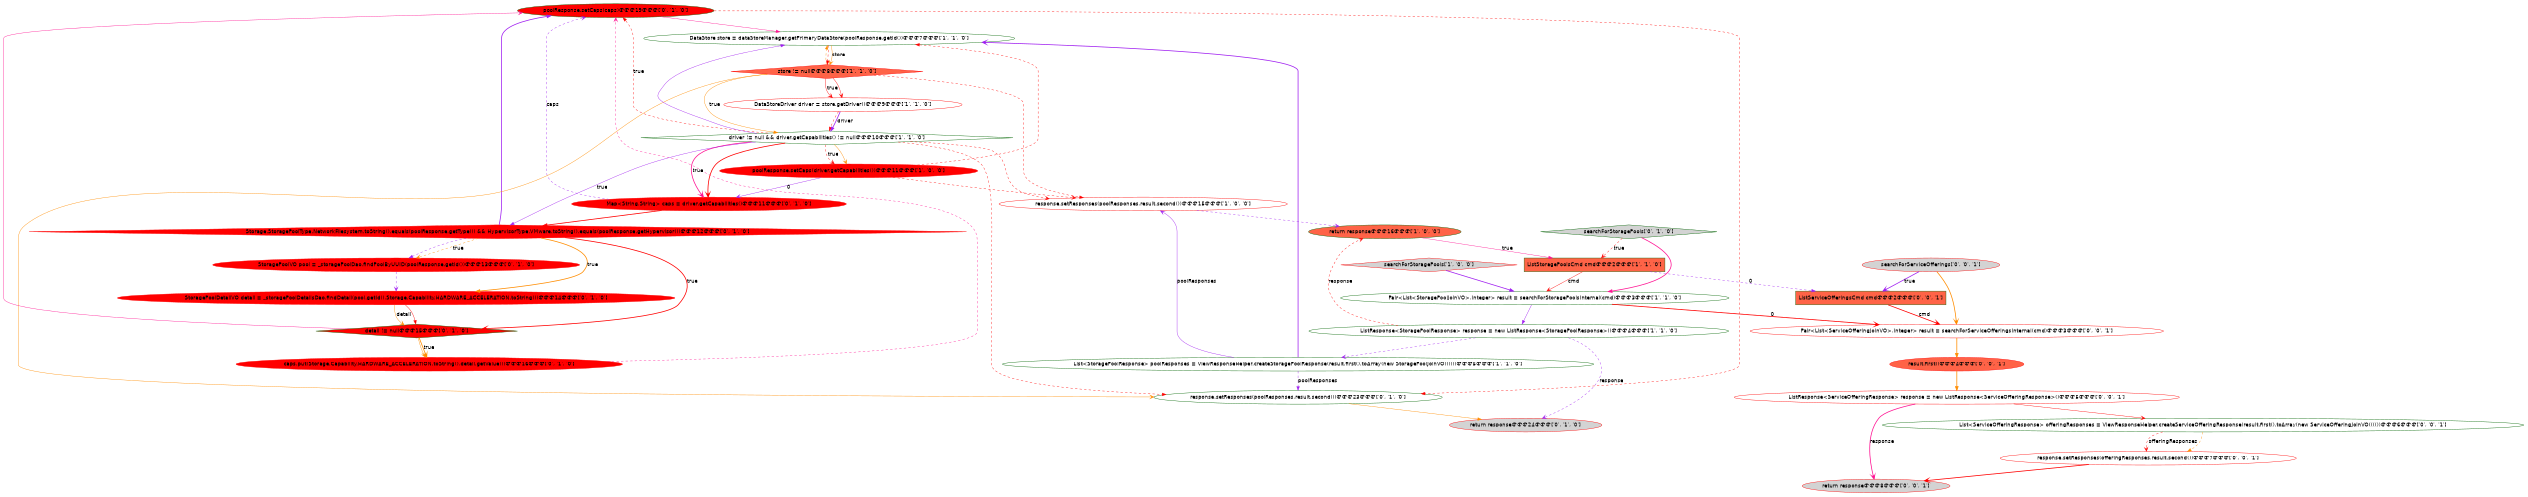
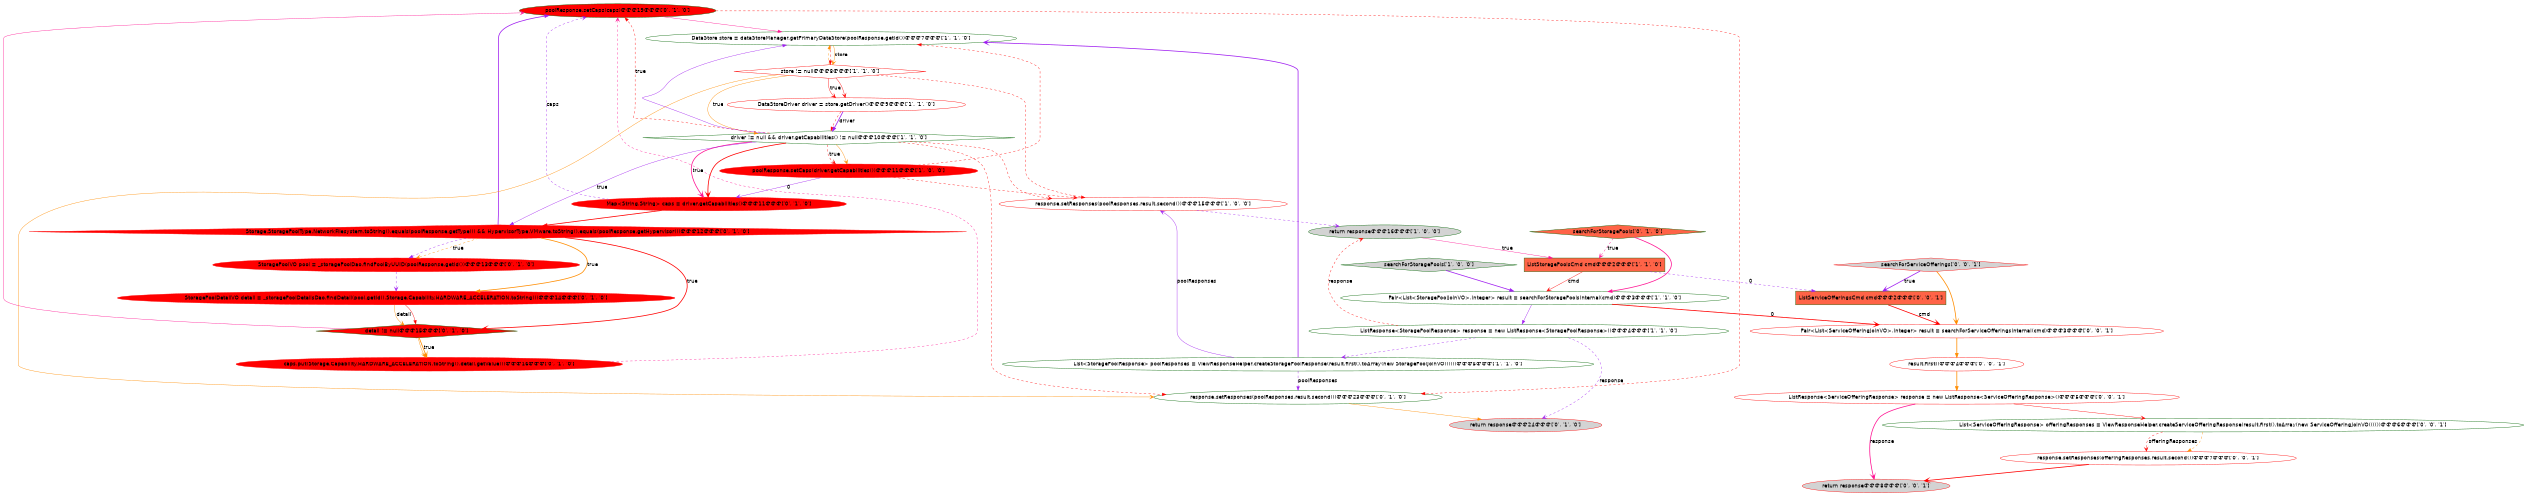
(827, 72) -> (830, 72)
(1385, 232) -> (1385, 232)
(1629, 232) -> (1618, 232)
(1613, 247) -> (1607, 247)
(1429, 265) -> (1429, 265)
(1931, 265) -> (1931, 265)
(1957, 364) -> (1957, 364)
